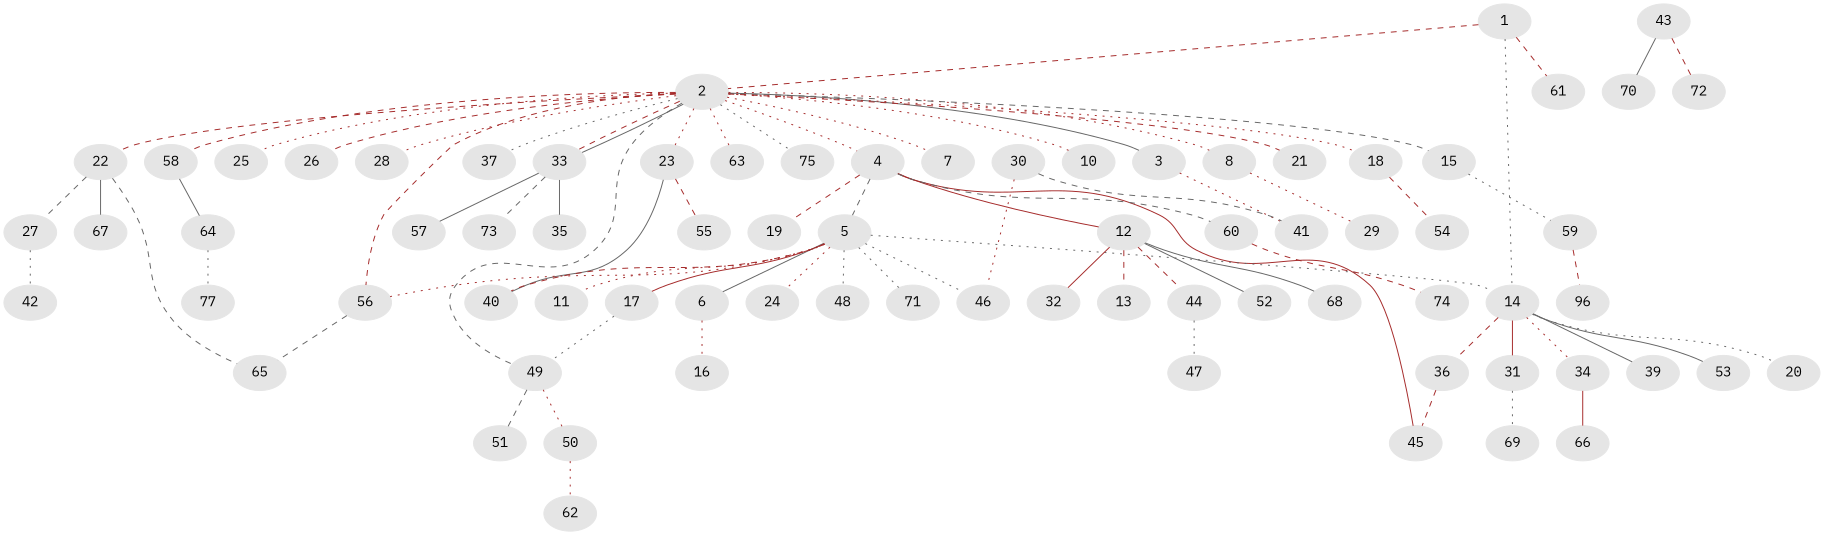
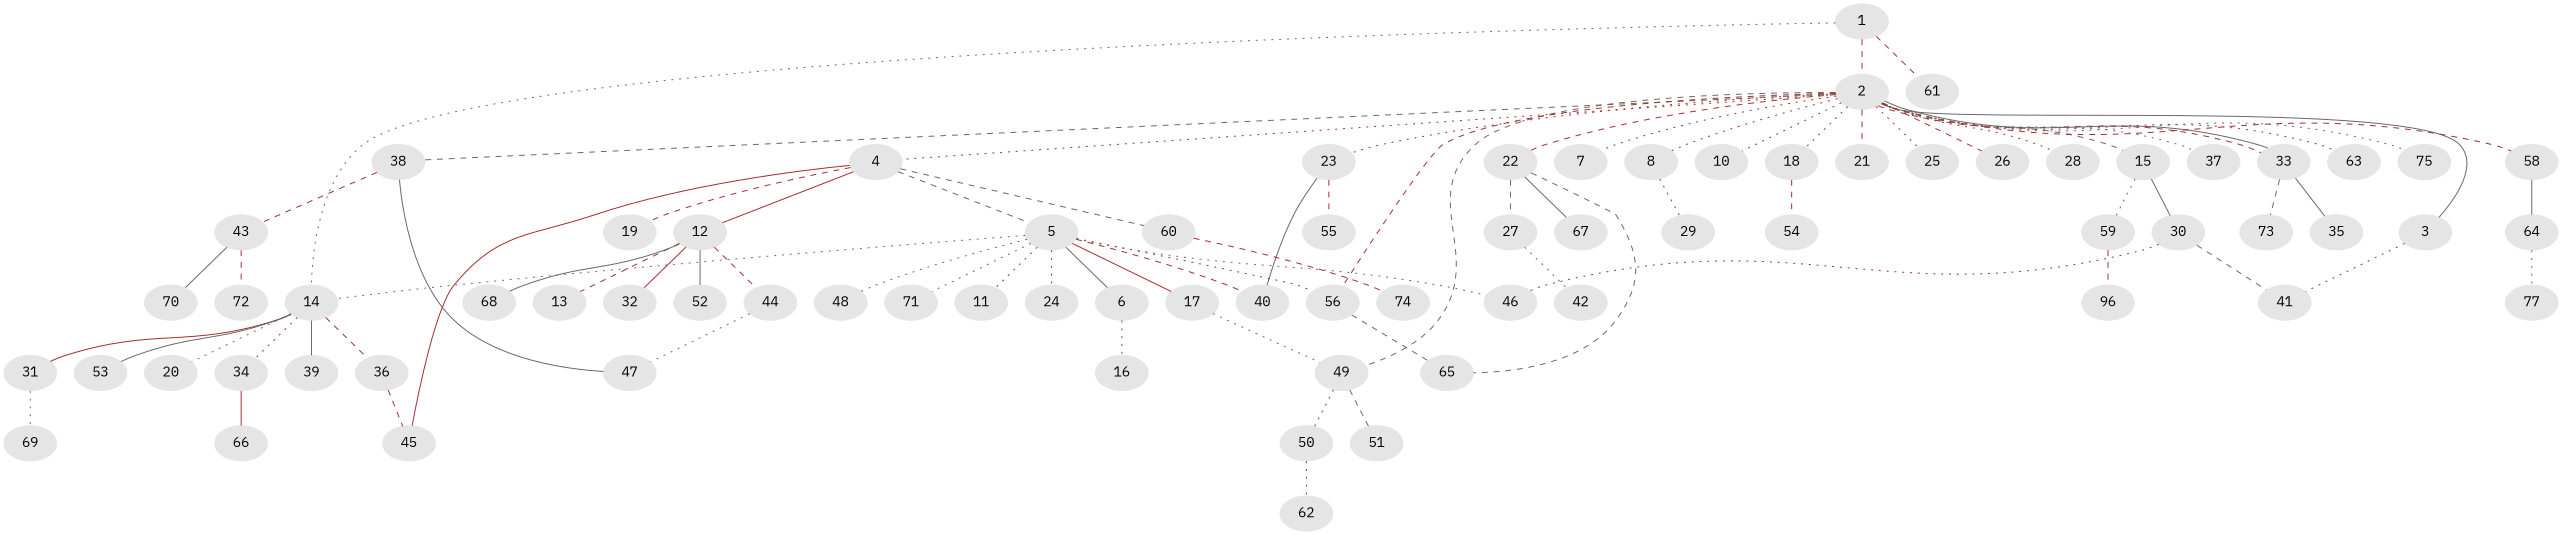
none -> (398, 162)
none -> (2161, 197)
(419, 232) -> none
